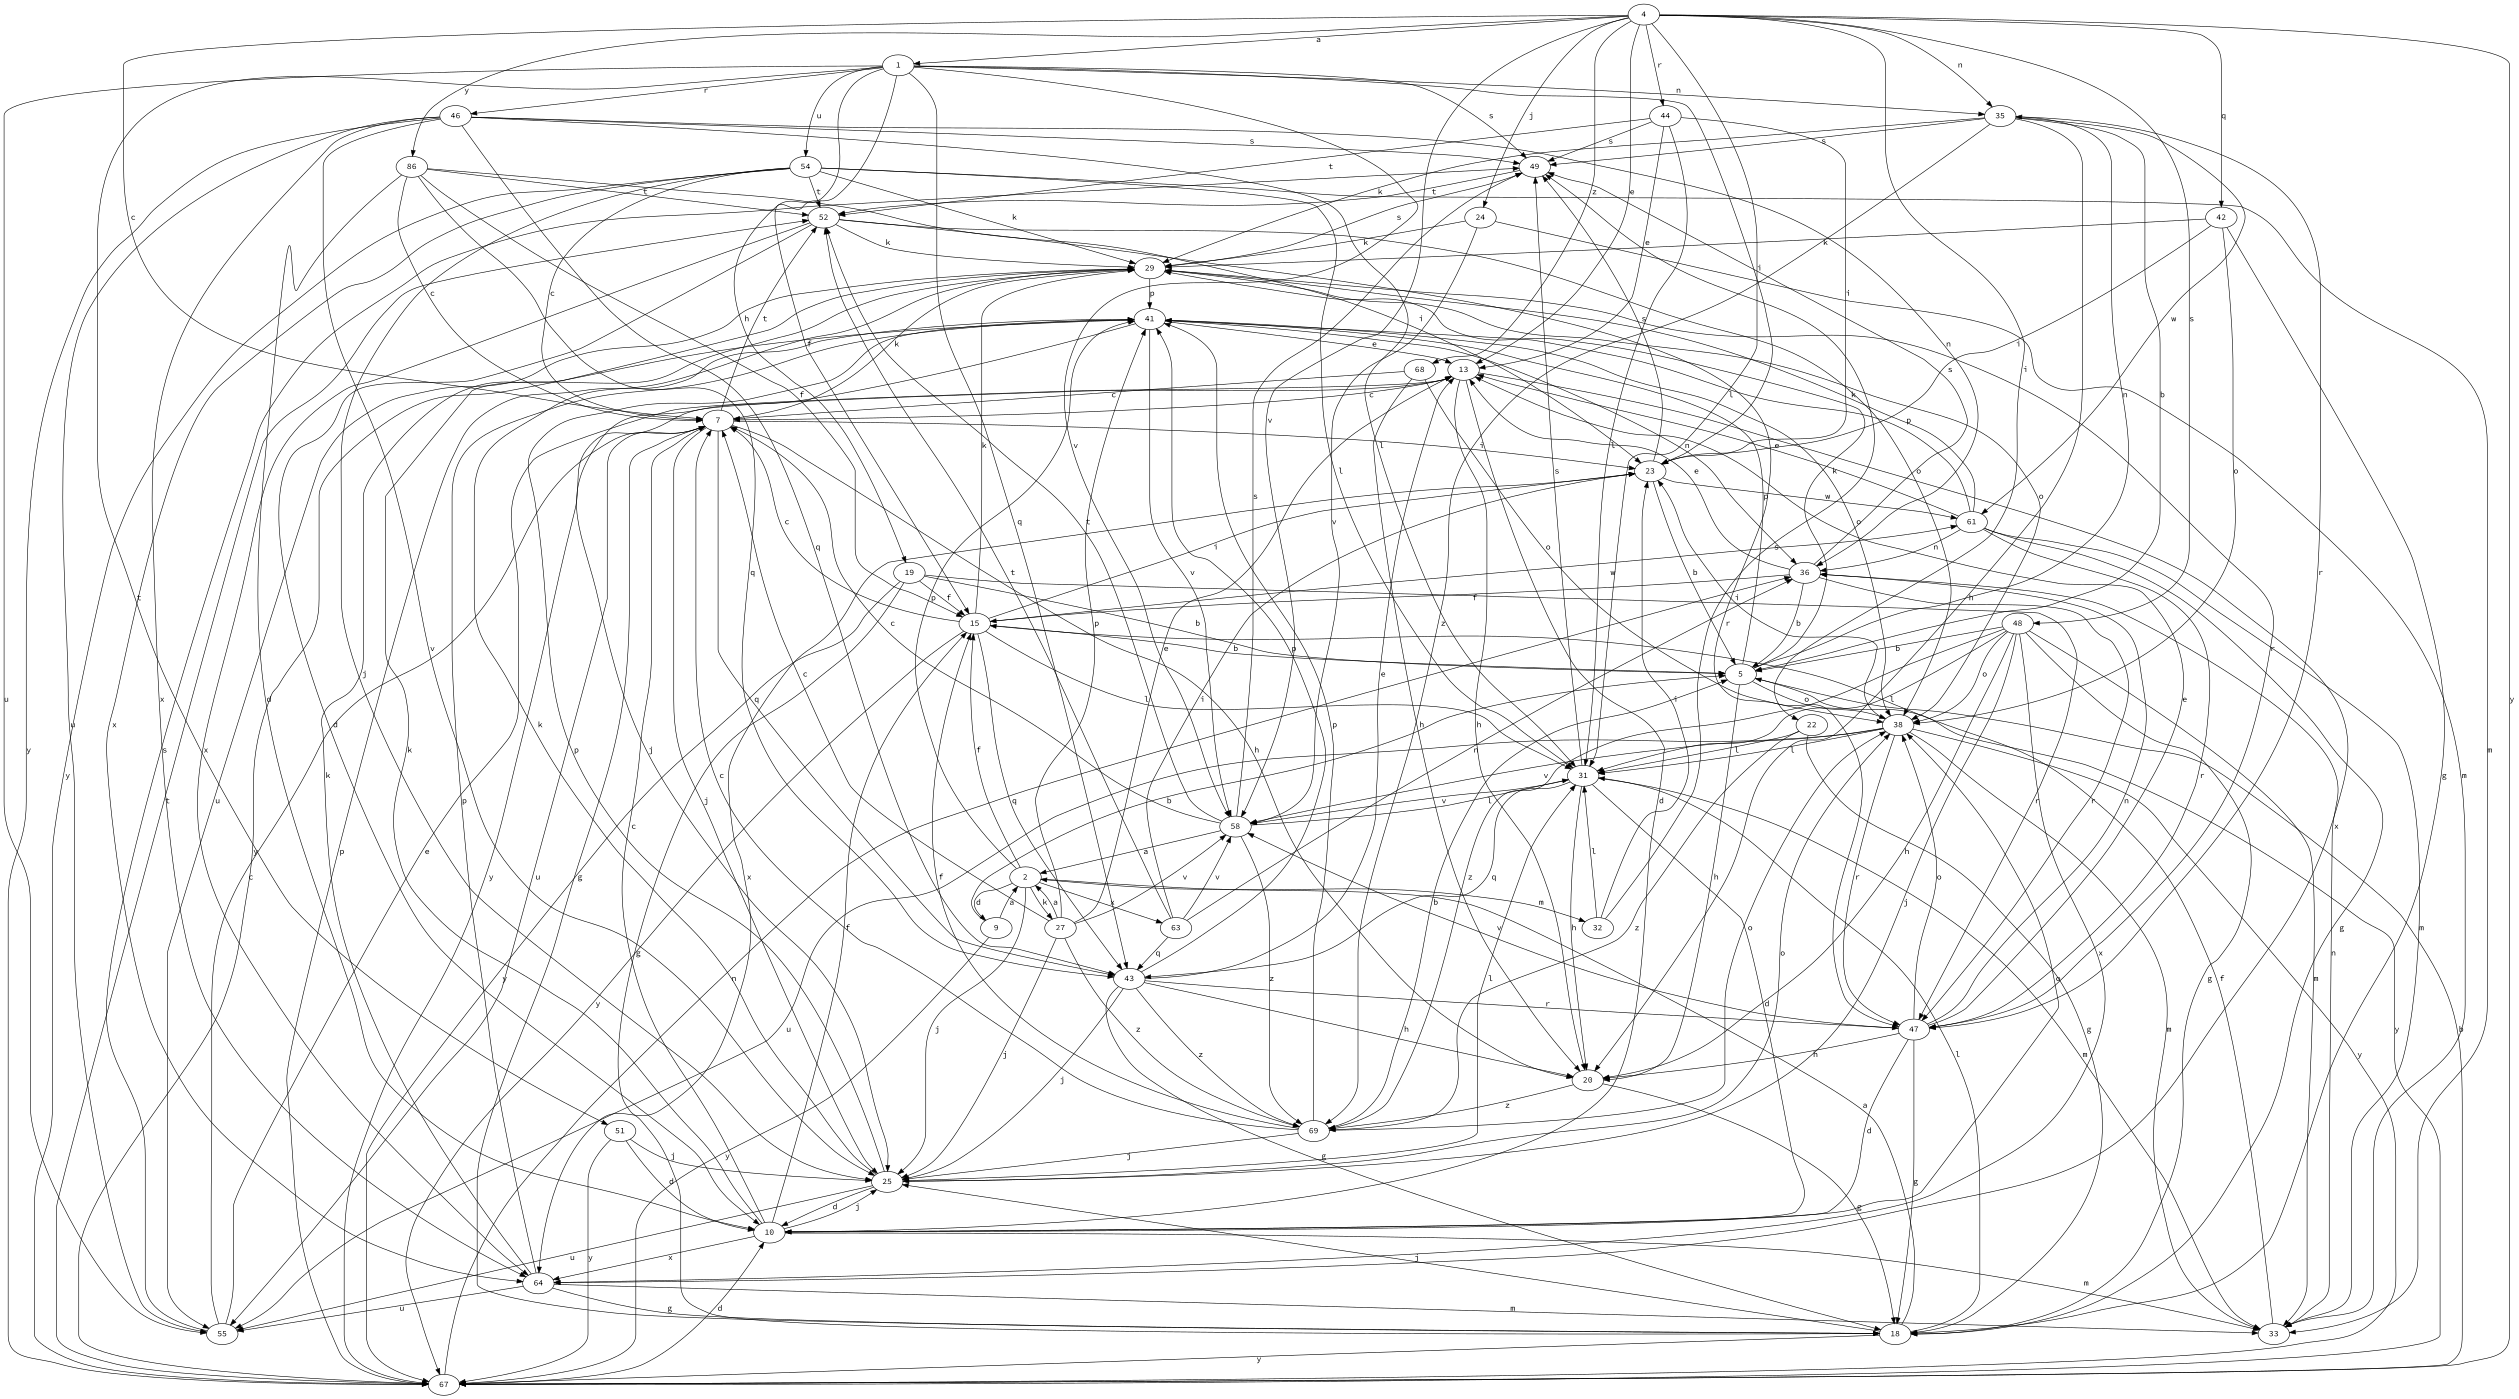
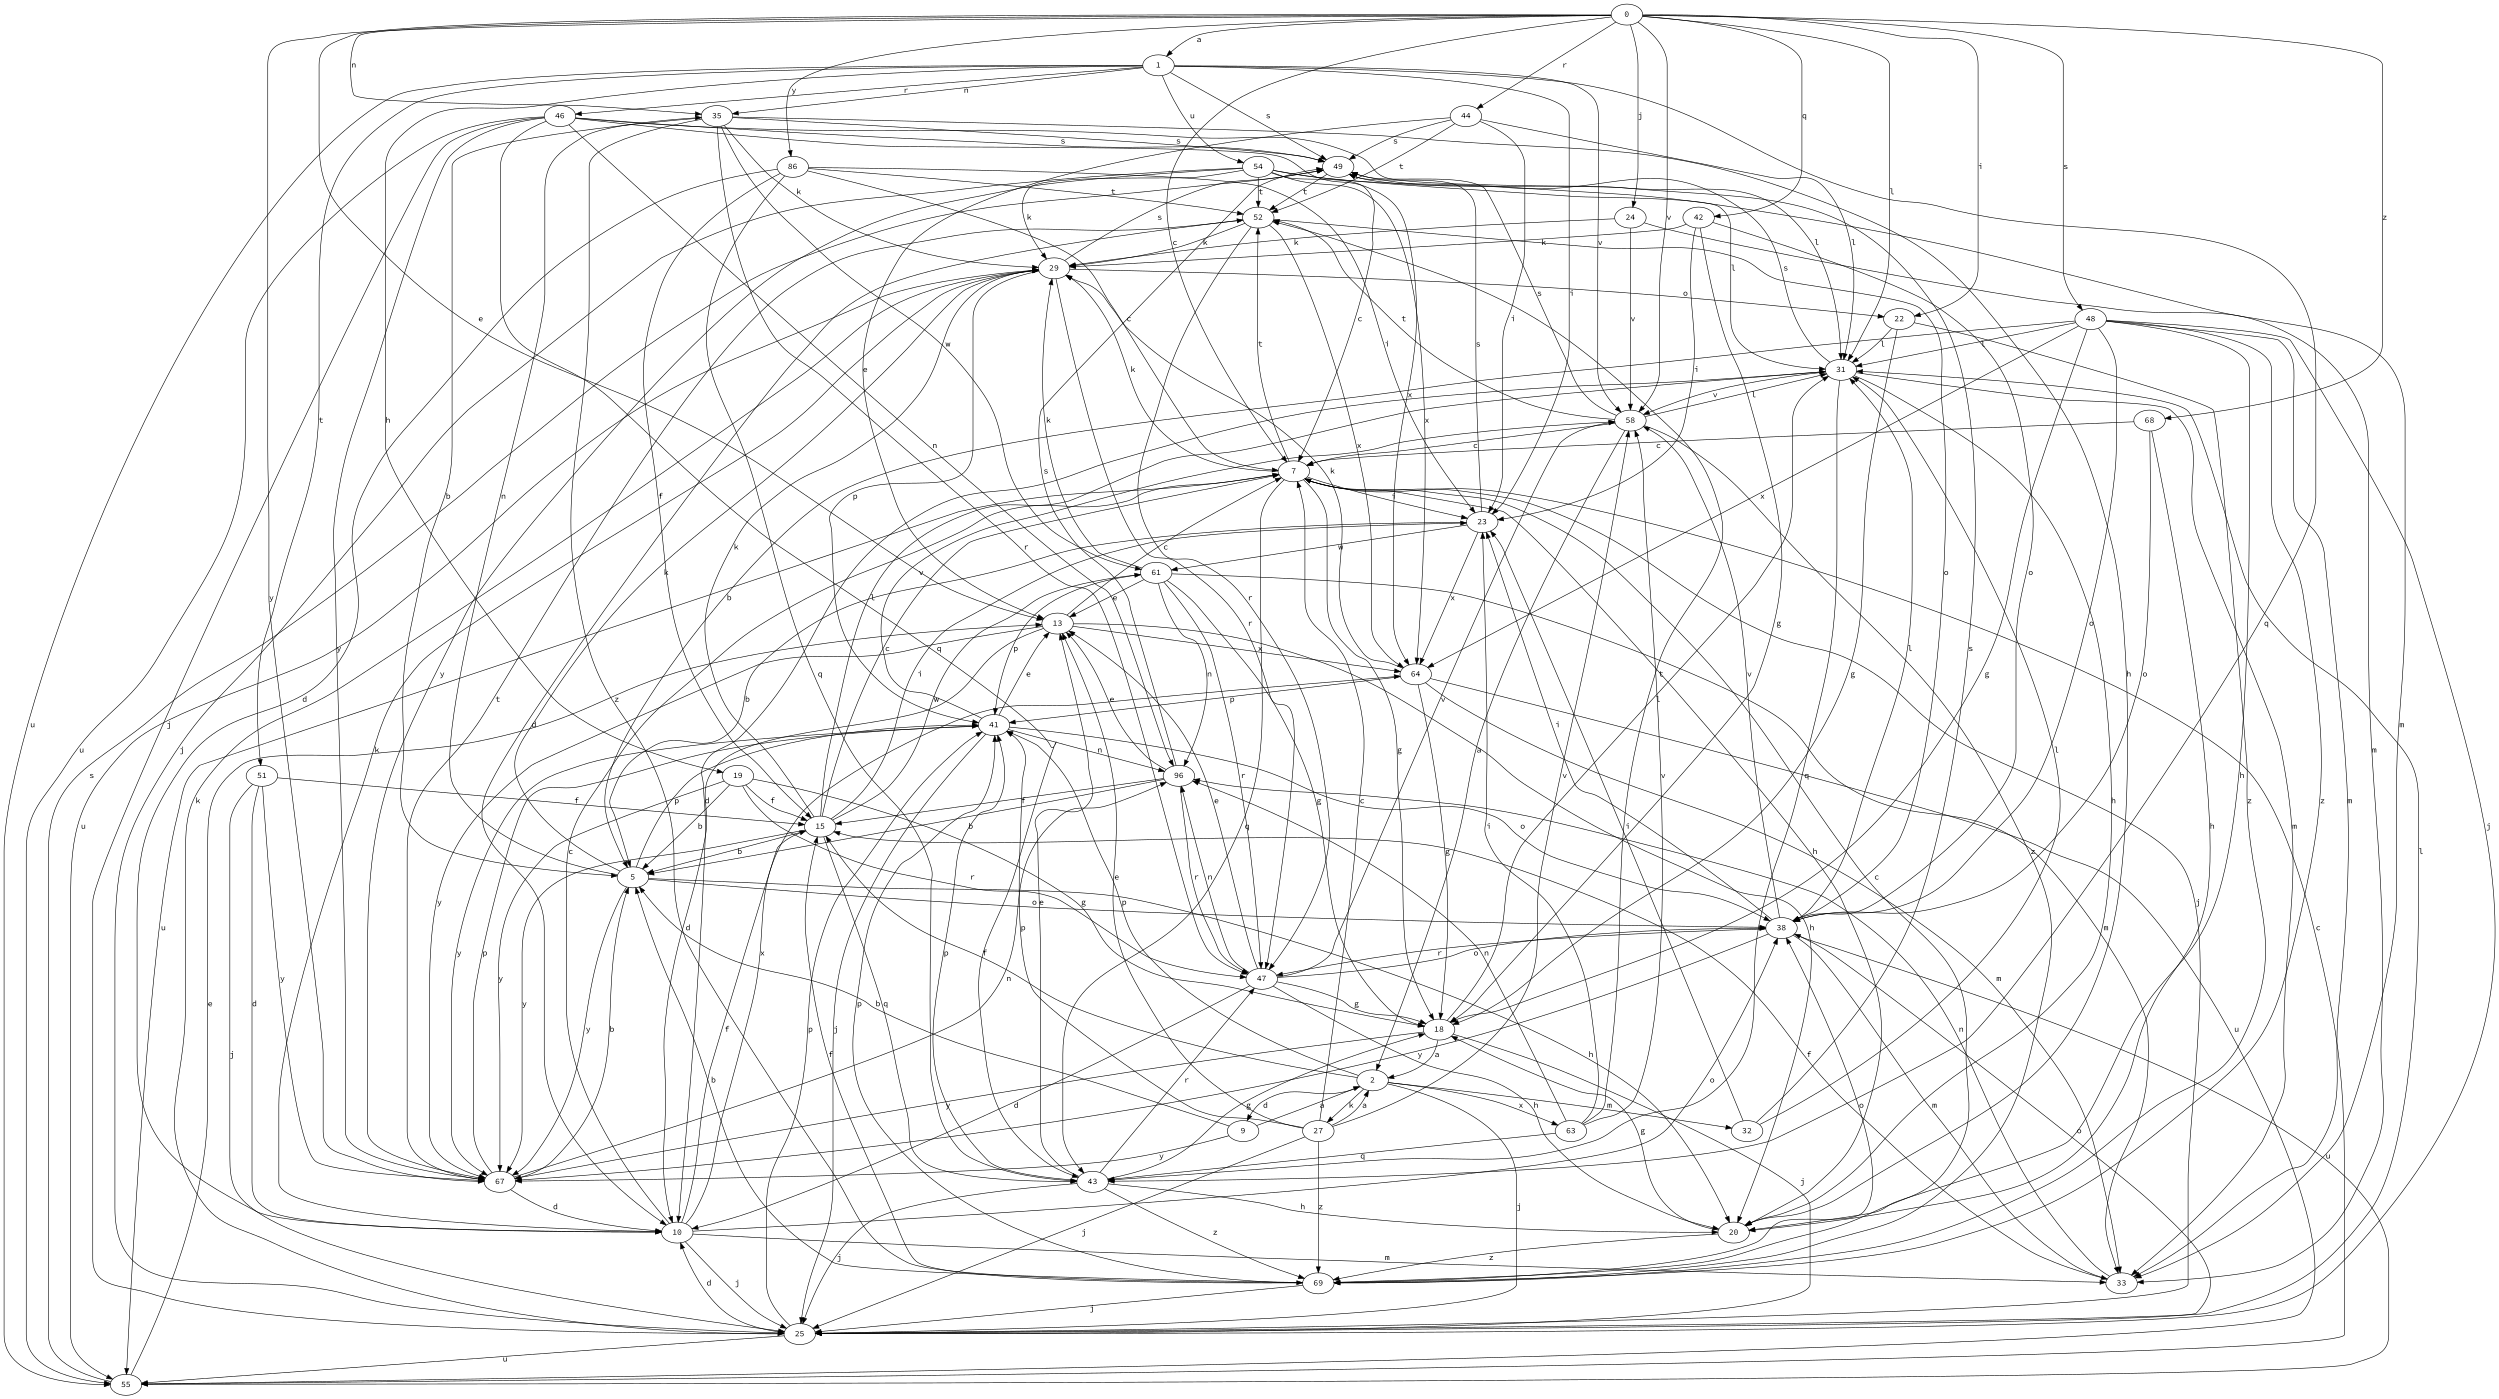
(1644, 15) -> (1627, 15)
(1718, 354) -> (1495, 285)
(813, 358) -> (538, 801)
(1805, 573) -> (1179, 776)
(433, 649) -> (169, 725)
